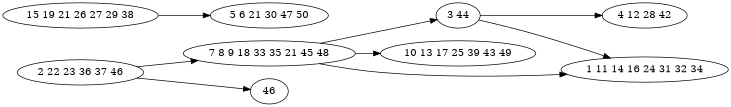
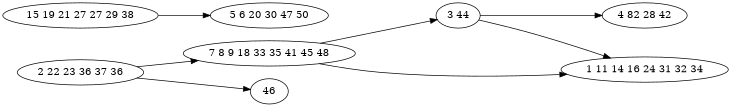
(80, 15) -> (80, 15)
(269, 15) -> (269, 15)
(645, 15) -> (645, 15)
(269, 53) -> (269, 53)
(458, 53) -> none
(80, 72) -> (80, 72)
